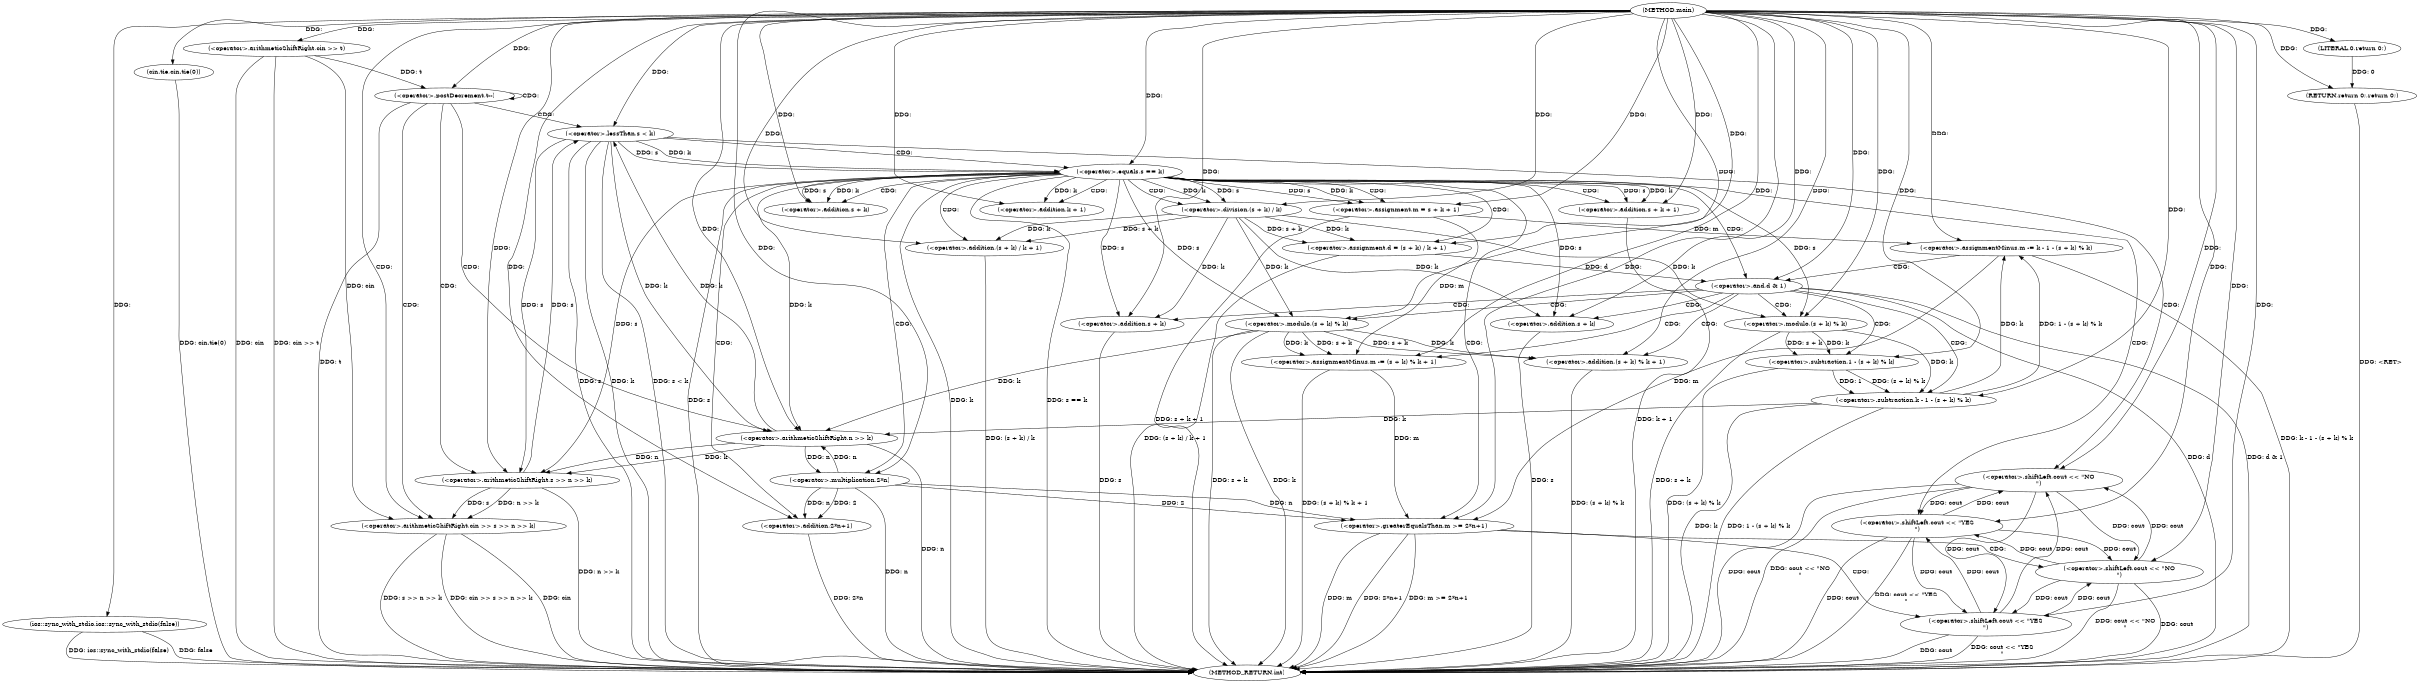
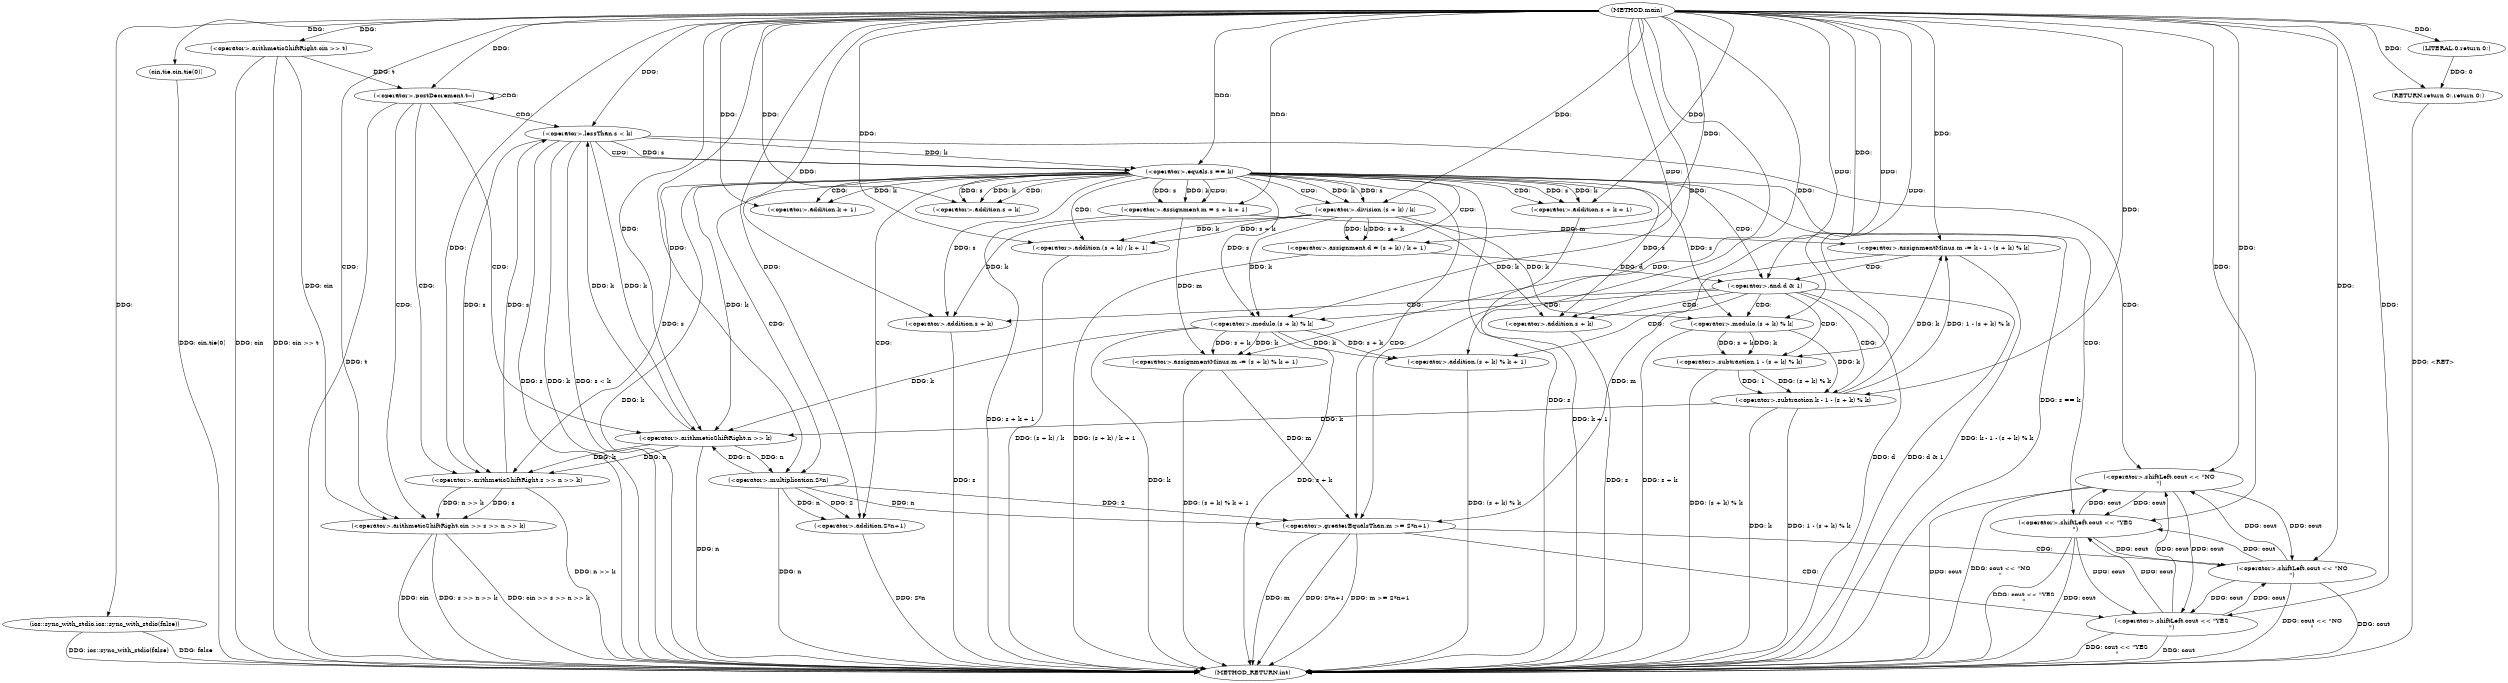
(1591, 337) -> none
